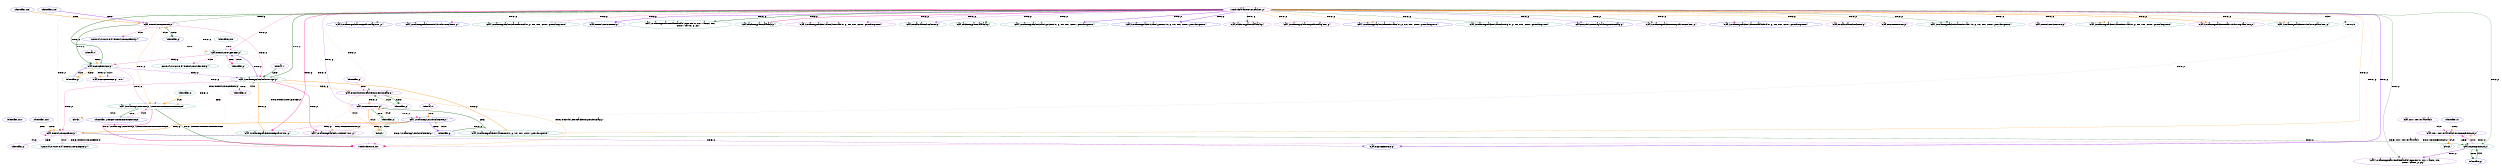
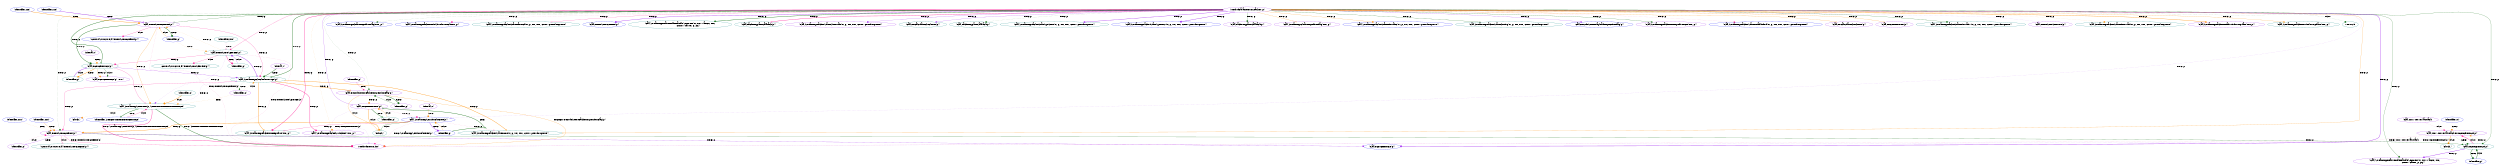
(312, 86) -> (312, 86)
(580, 120) -> (580, 120)
(2367, 121) -> none
(378, 125) -> none
